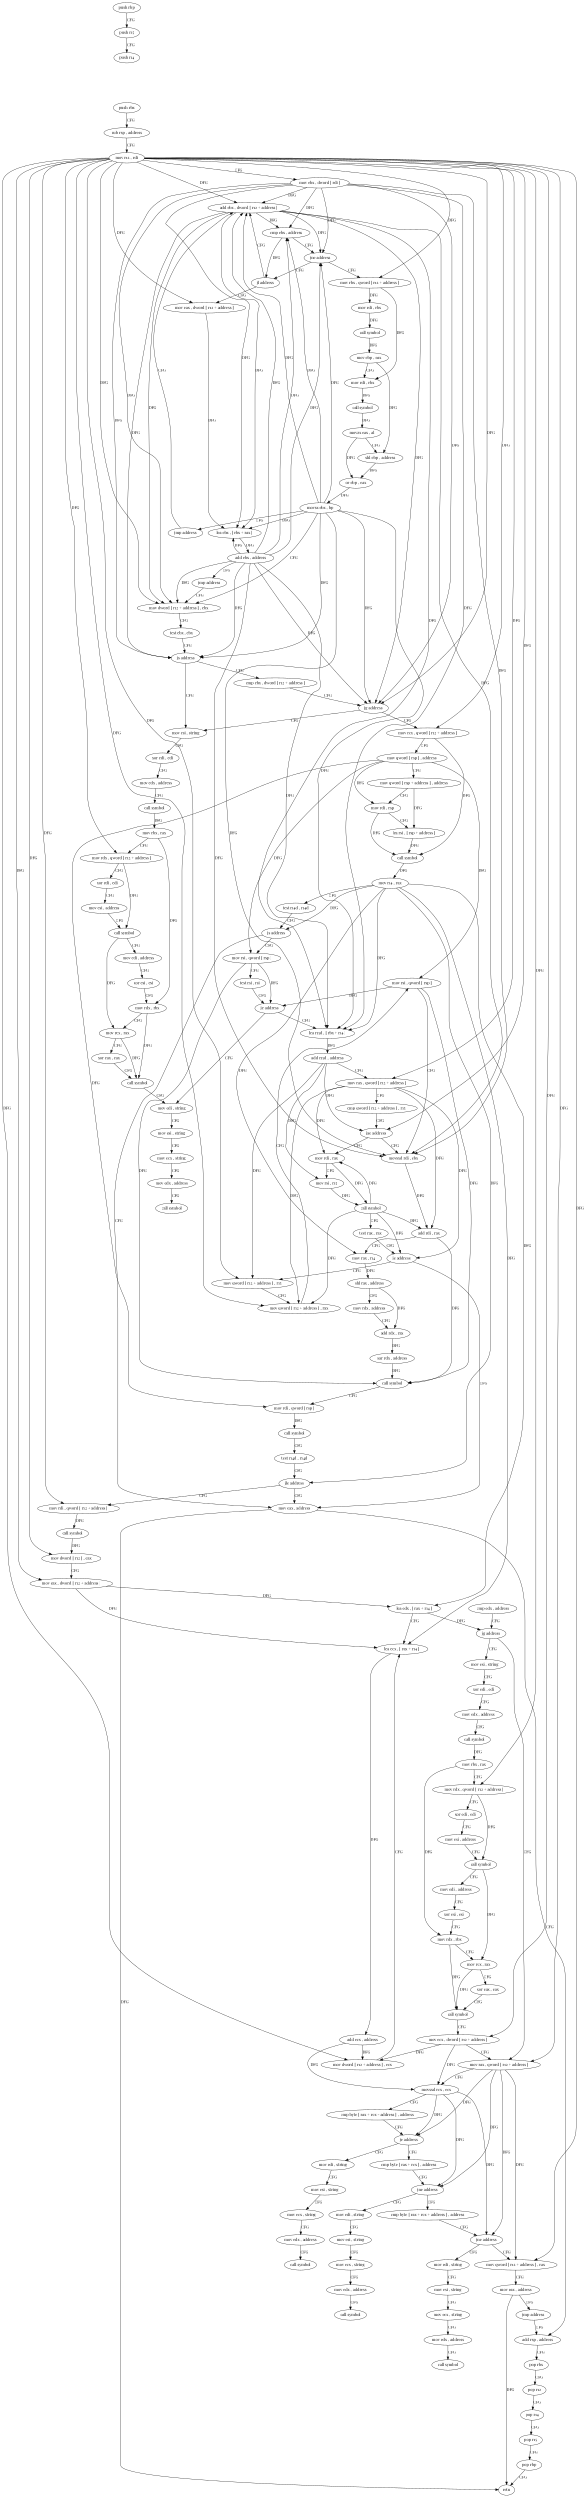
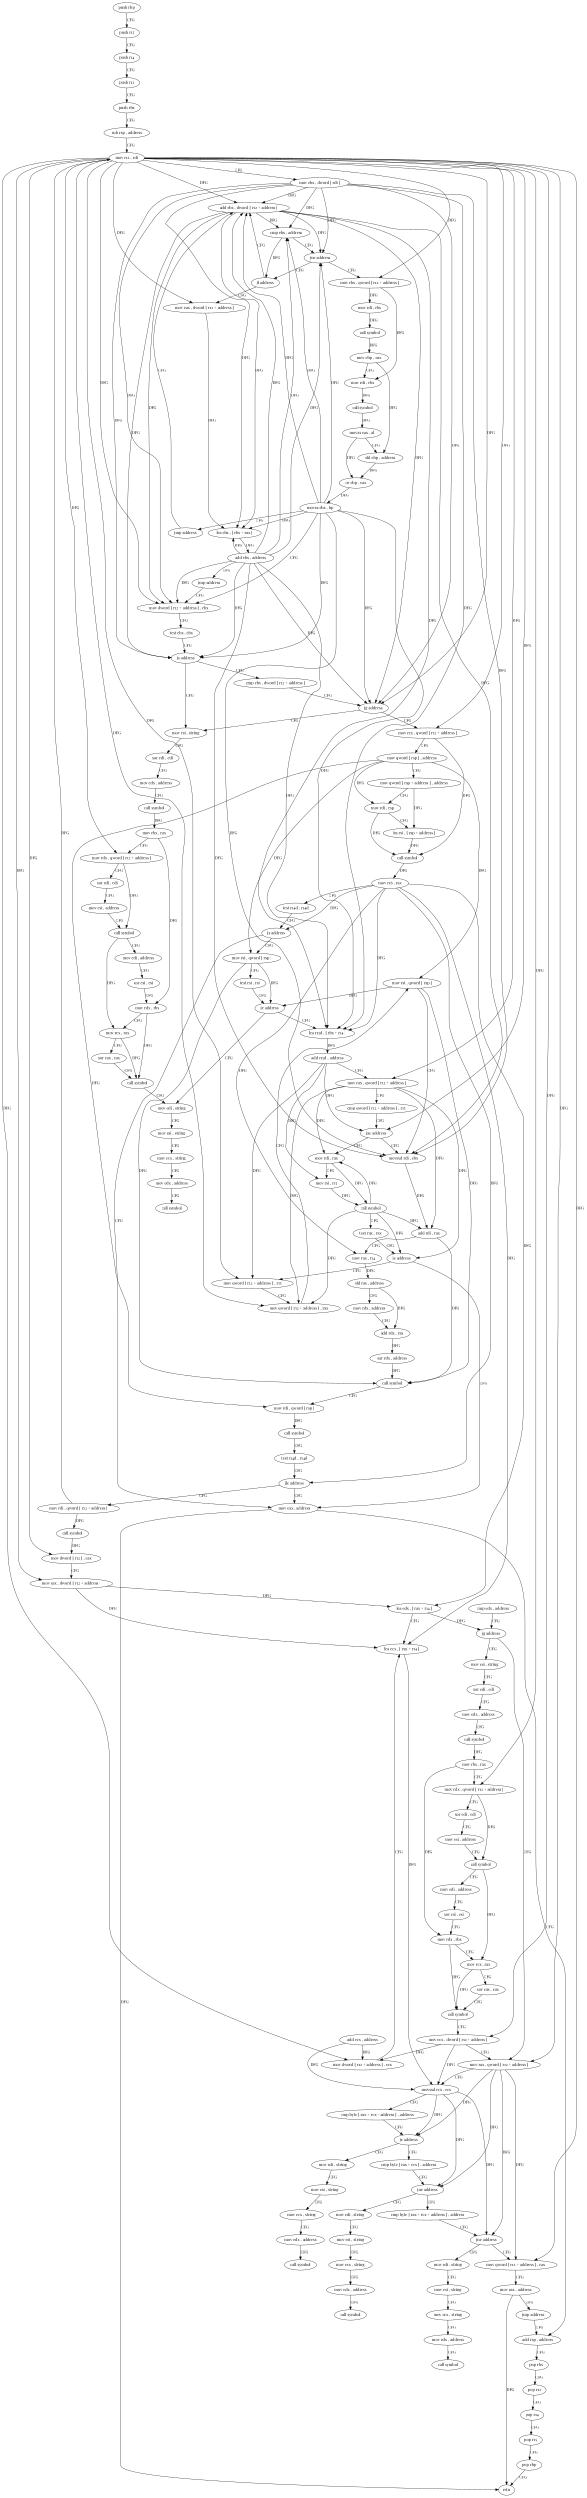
none -> (127, 83)
(43, 807) -> (61, 814)
(390, 883) -> (390, 883)
(371, 1839) -> (409, 1871)
